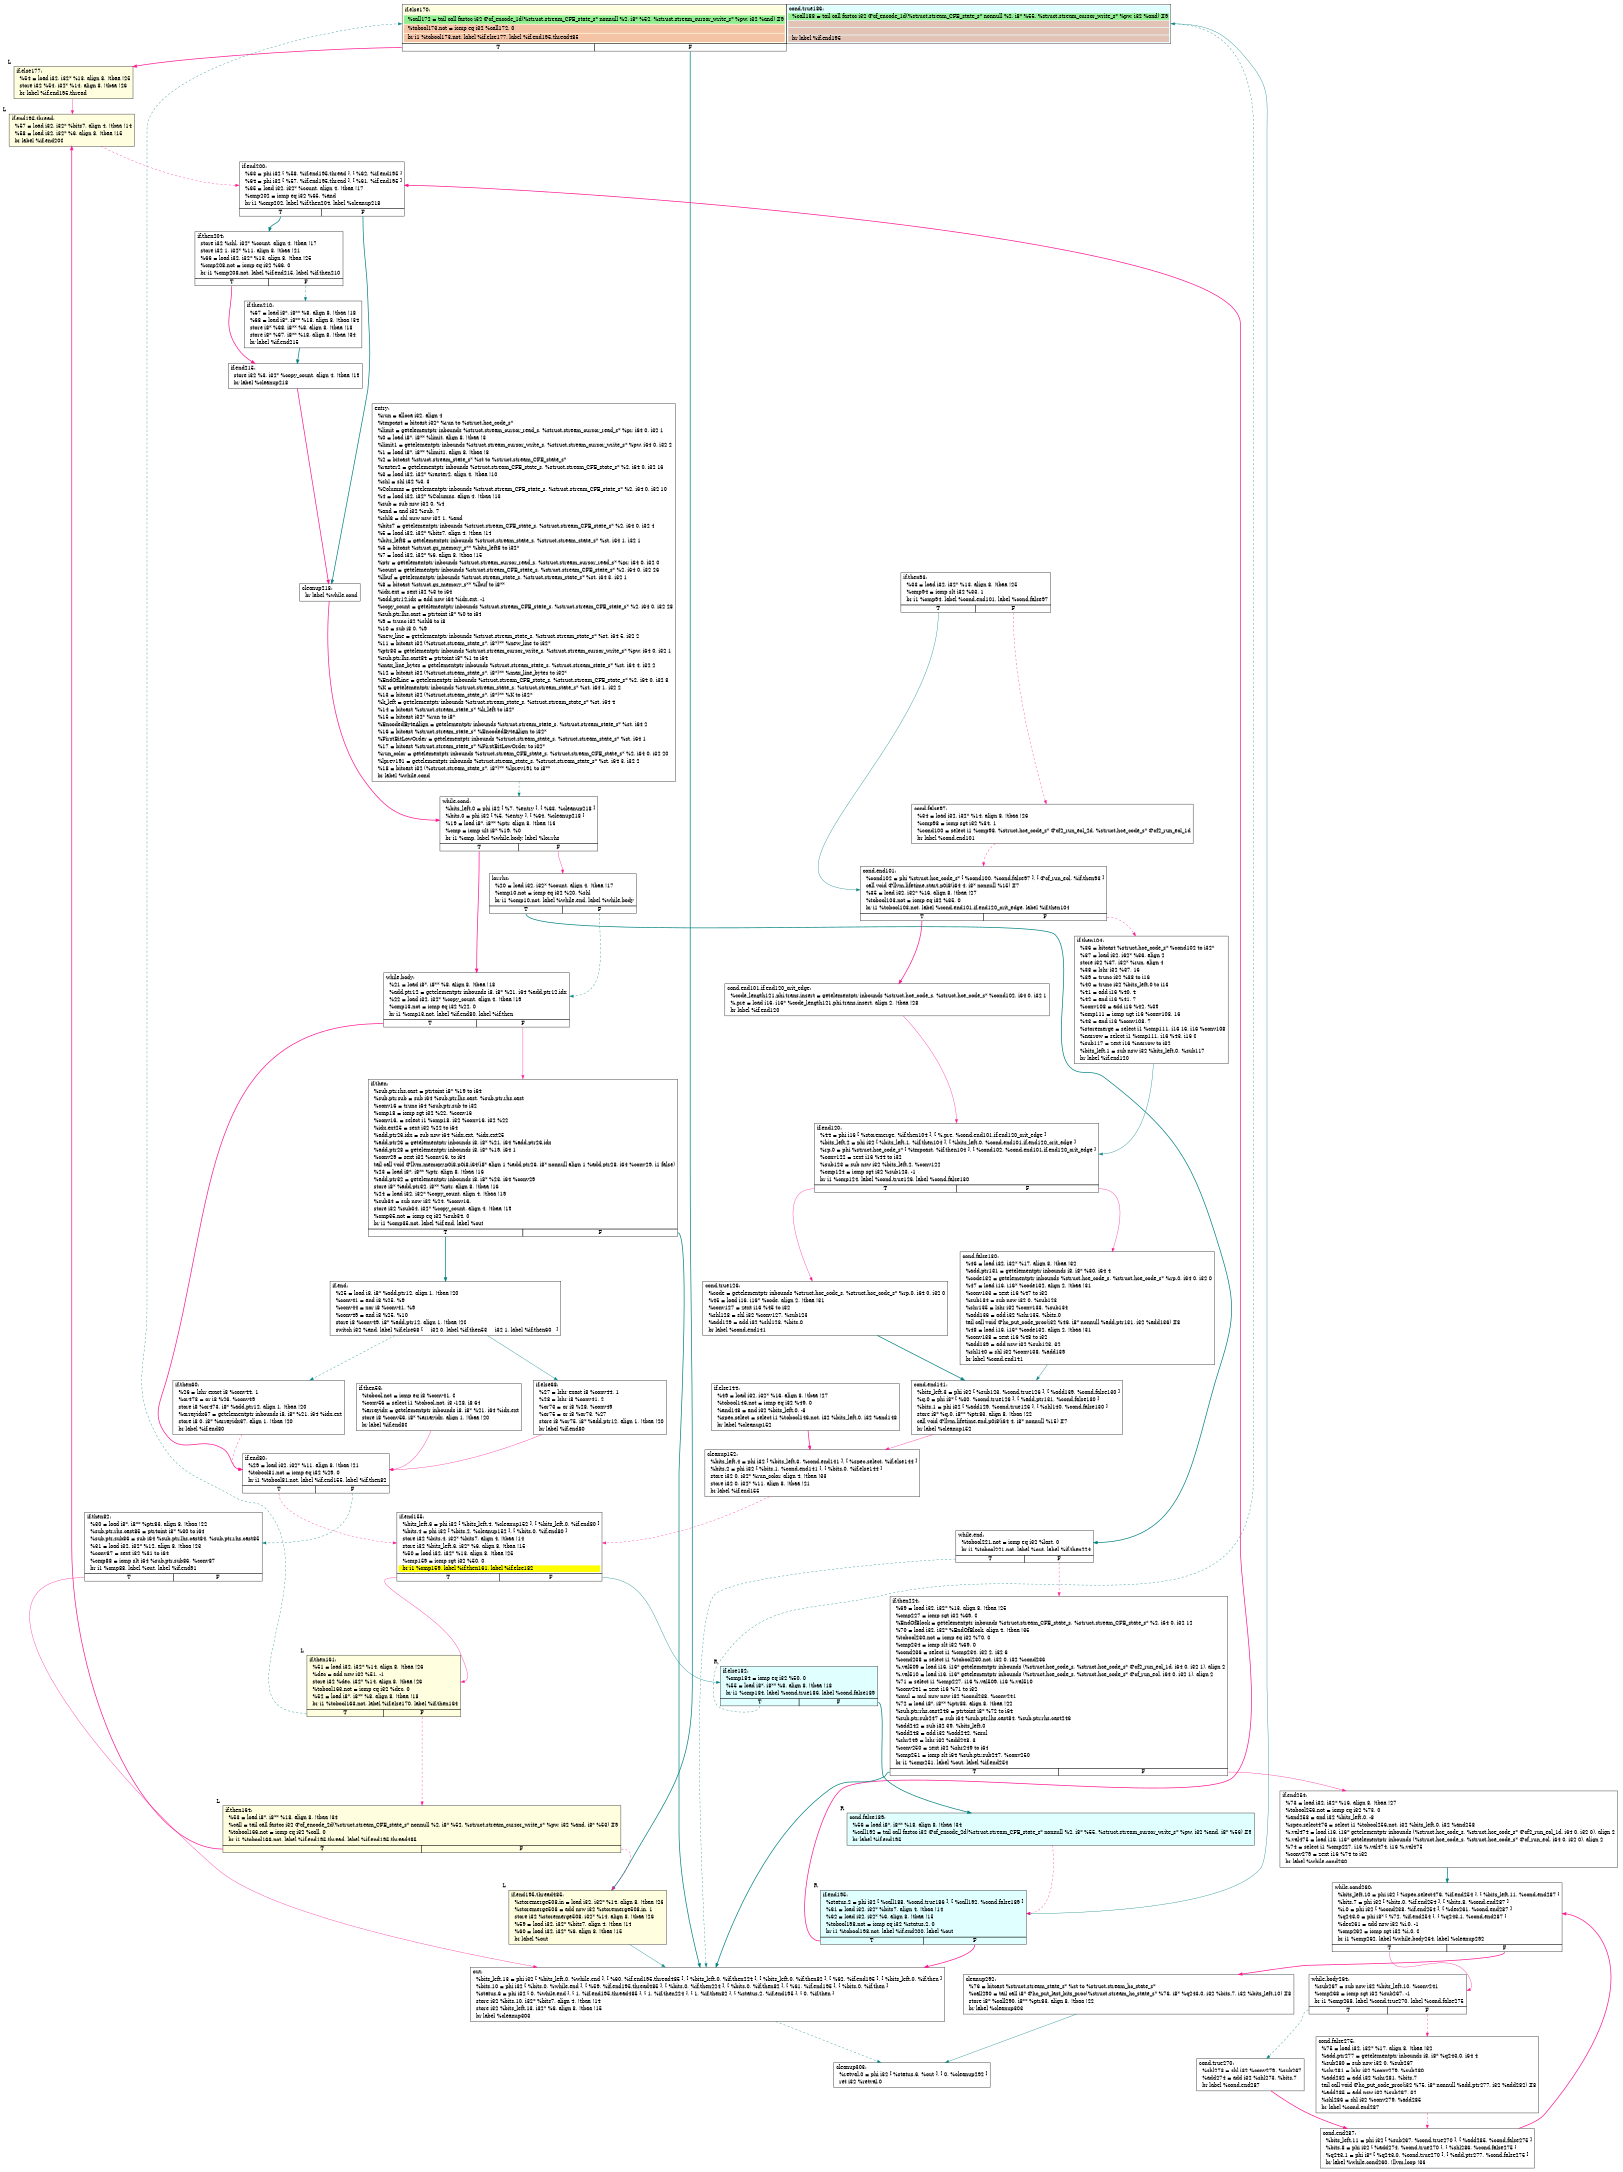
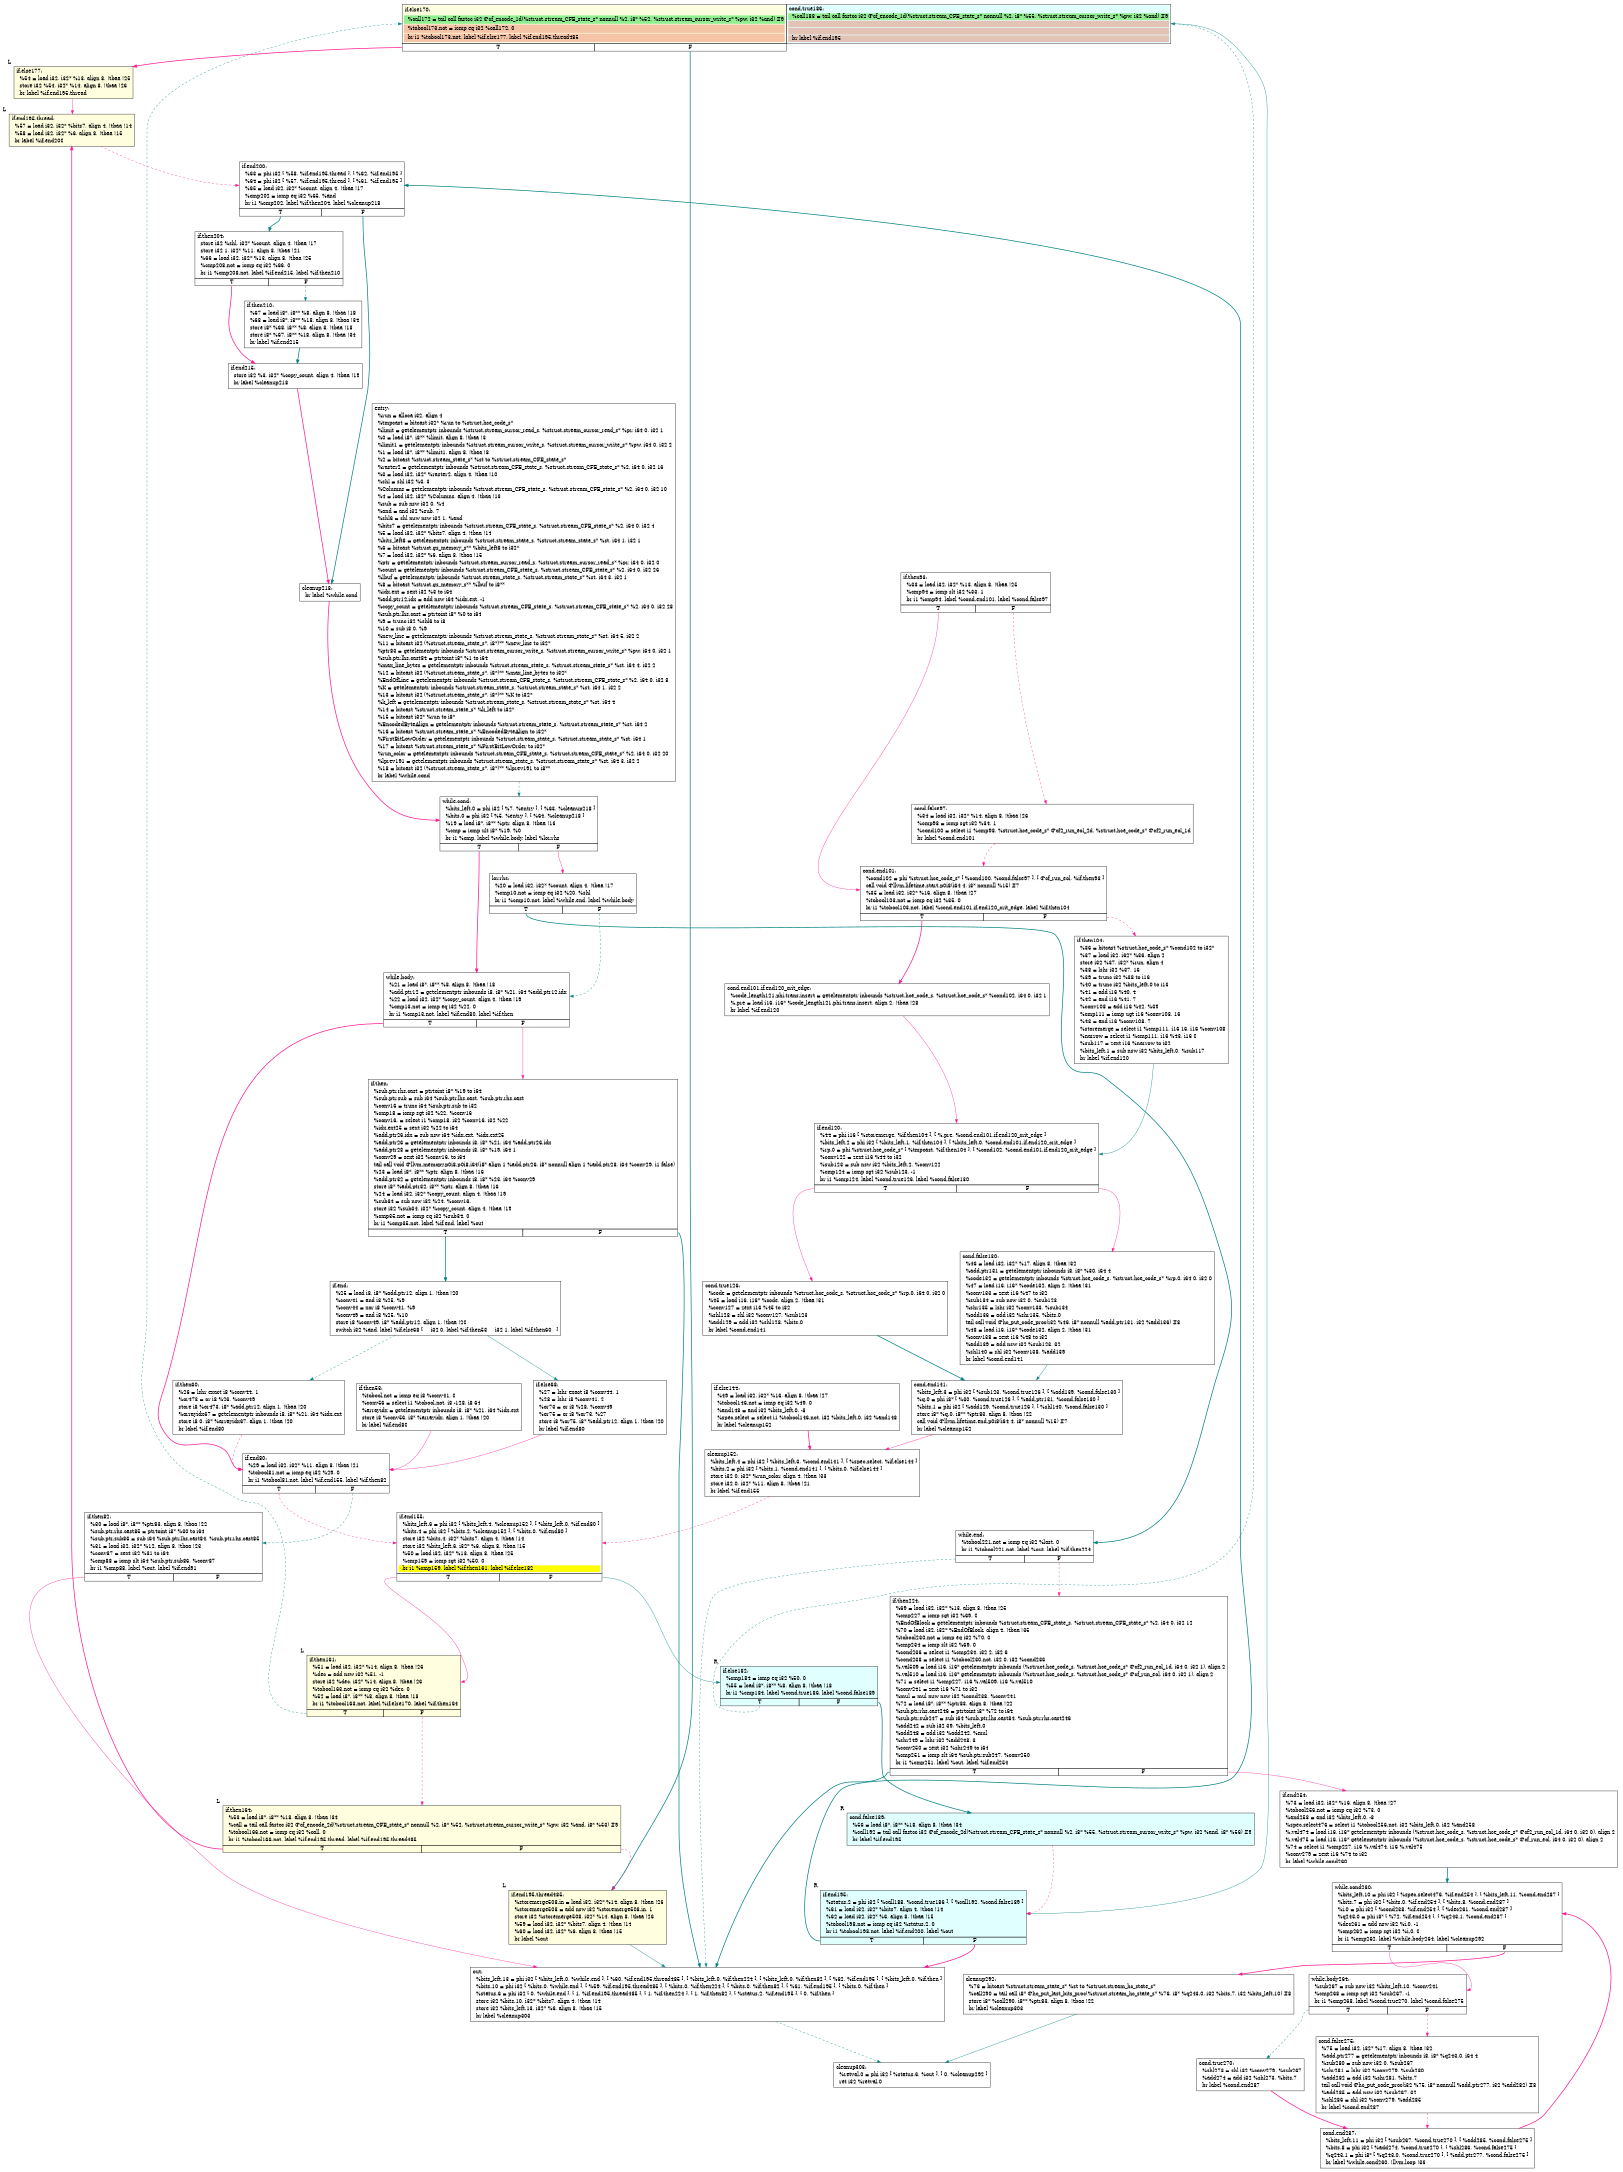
(875, 764) -> (875, 764)
(1240, 905) -> (1240, 905)
